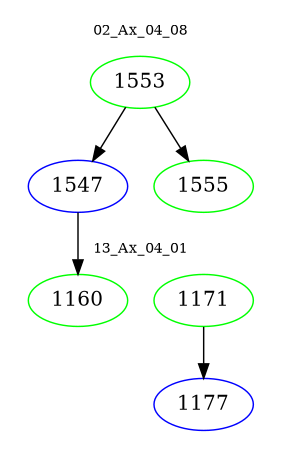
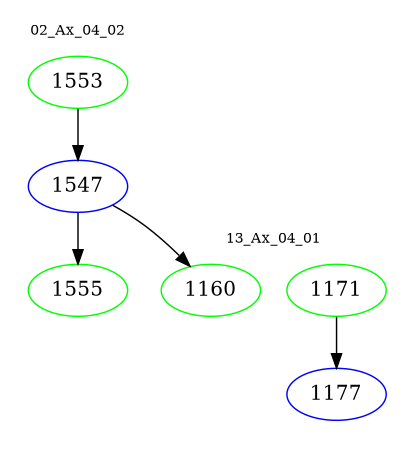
(141, 31) -> (78, 31)
(168, 128) -> (78, 231)
